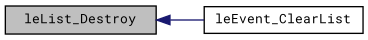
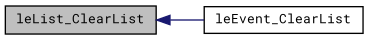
(81, 20) -> (81, 20)
